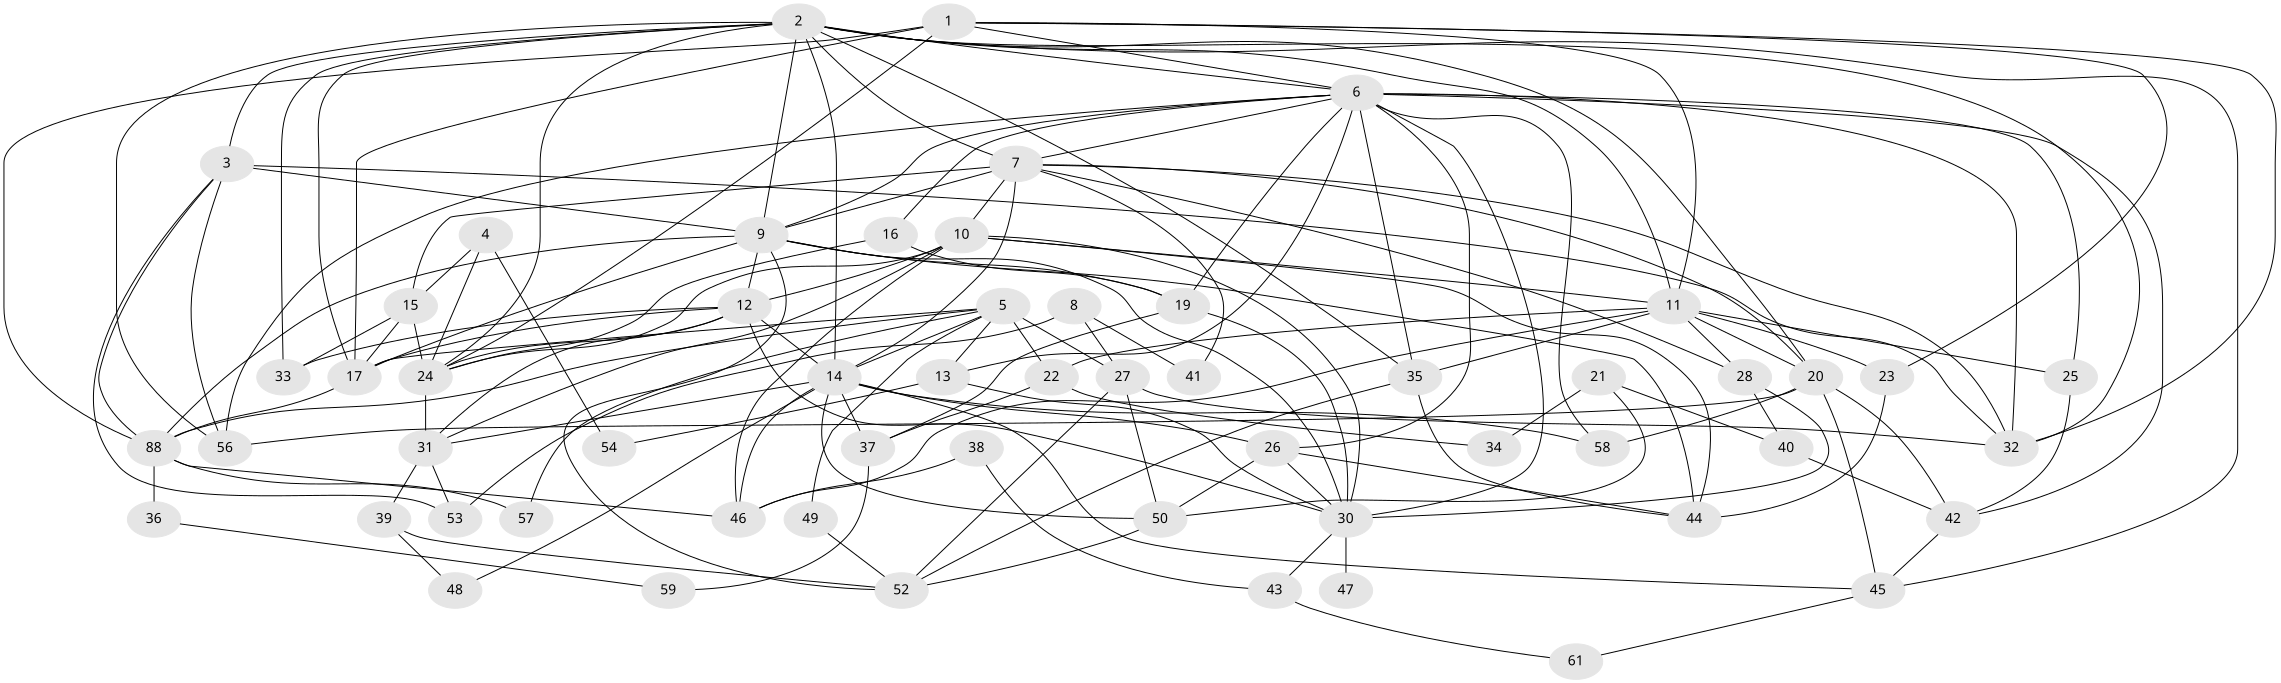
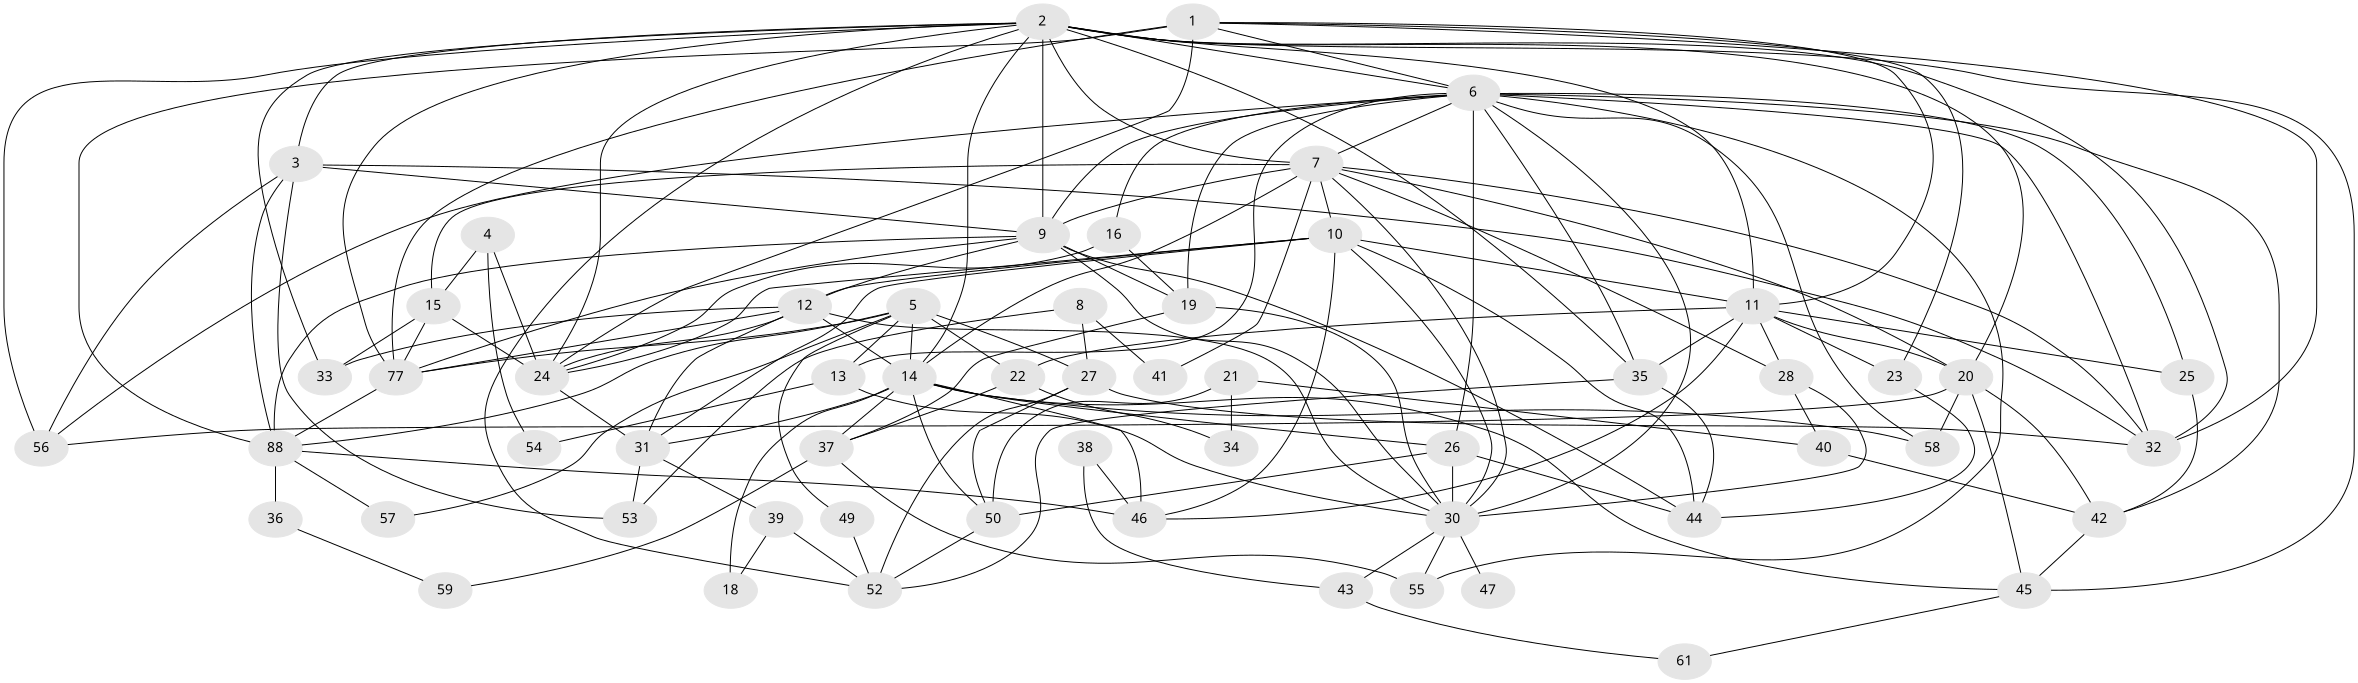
none -> (1462, 329)
(355, 377) -> (396, 377)
(570, 456) -> (545, 310)
(455, 591) -> (731, 591)
none -> (1417, 591)
